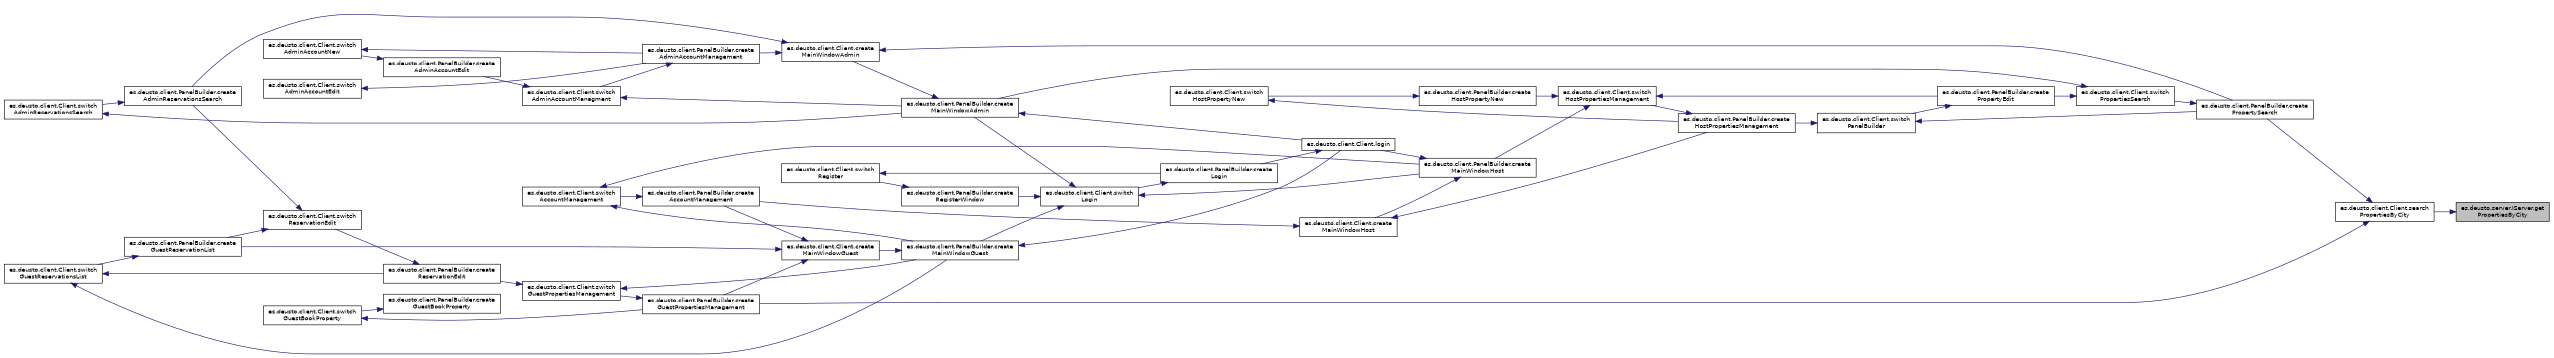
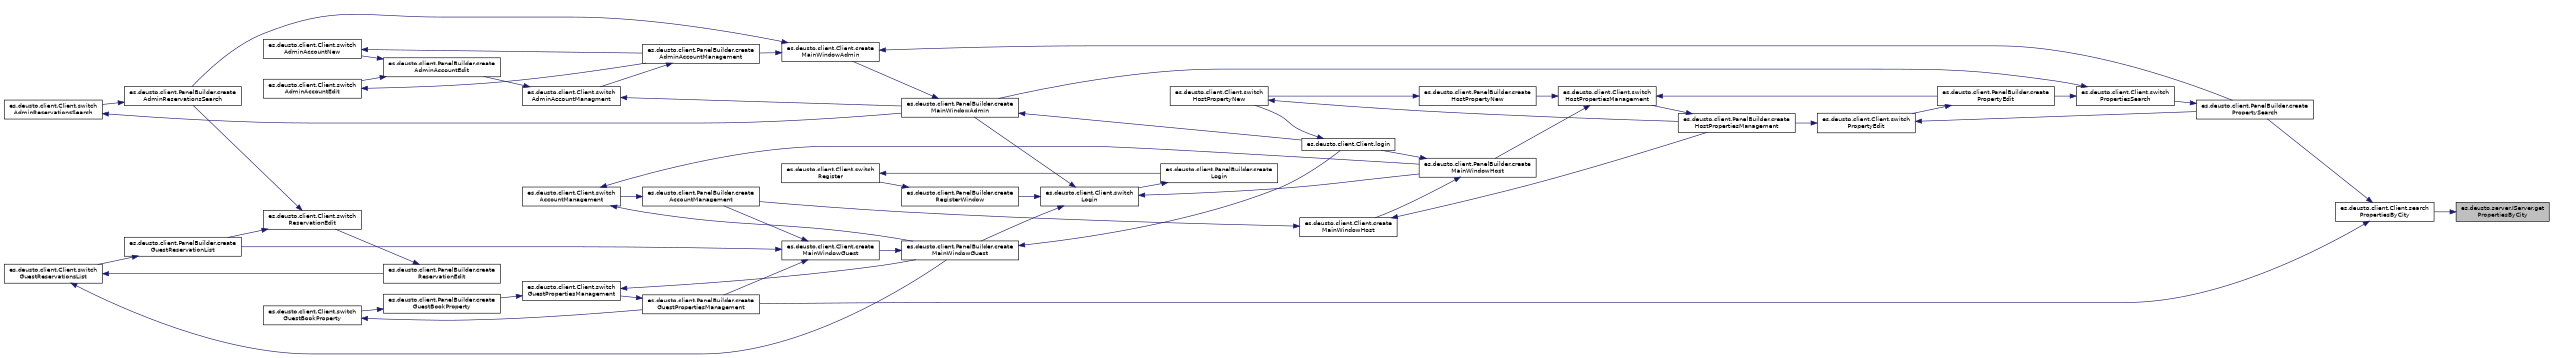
none -> (371, 79)
(1866, 123) -> (1866, 123)
(1280, 160) -> (1287, 120)
(508, 283) -> (508, 297)
